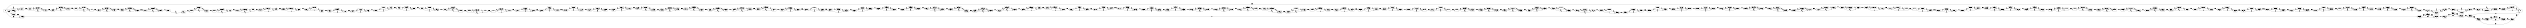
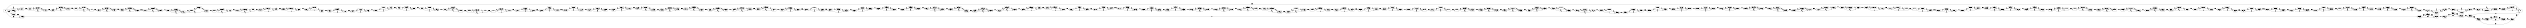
none -> (176, 10)
(199, 11) -> (195, 13)
